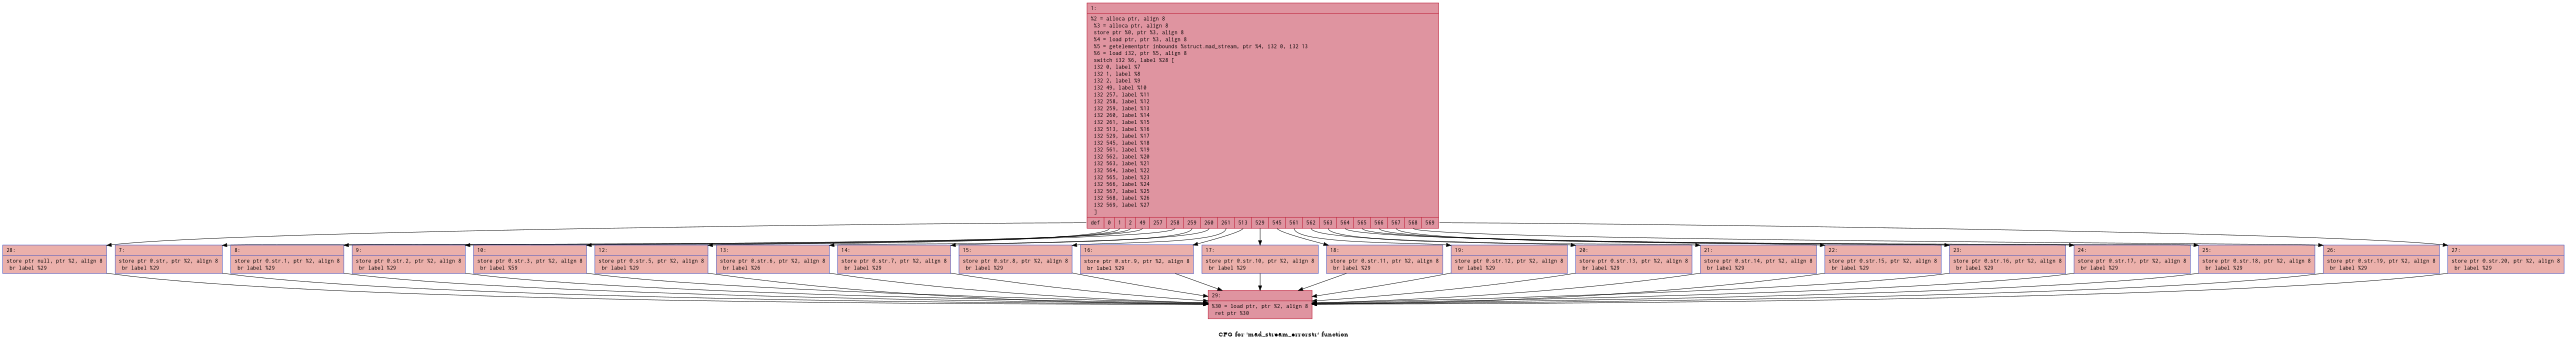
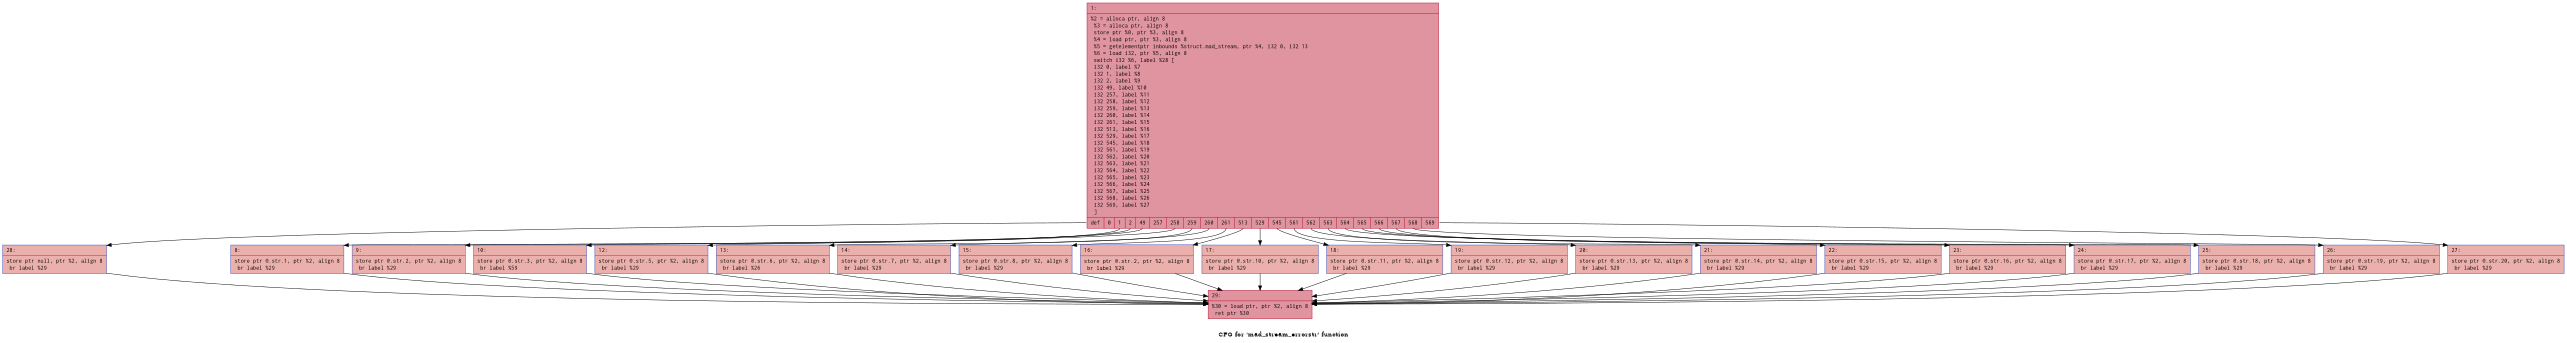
(169, 259) -> none
(1137, 261) -> (1137, 261)
